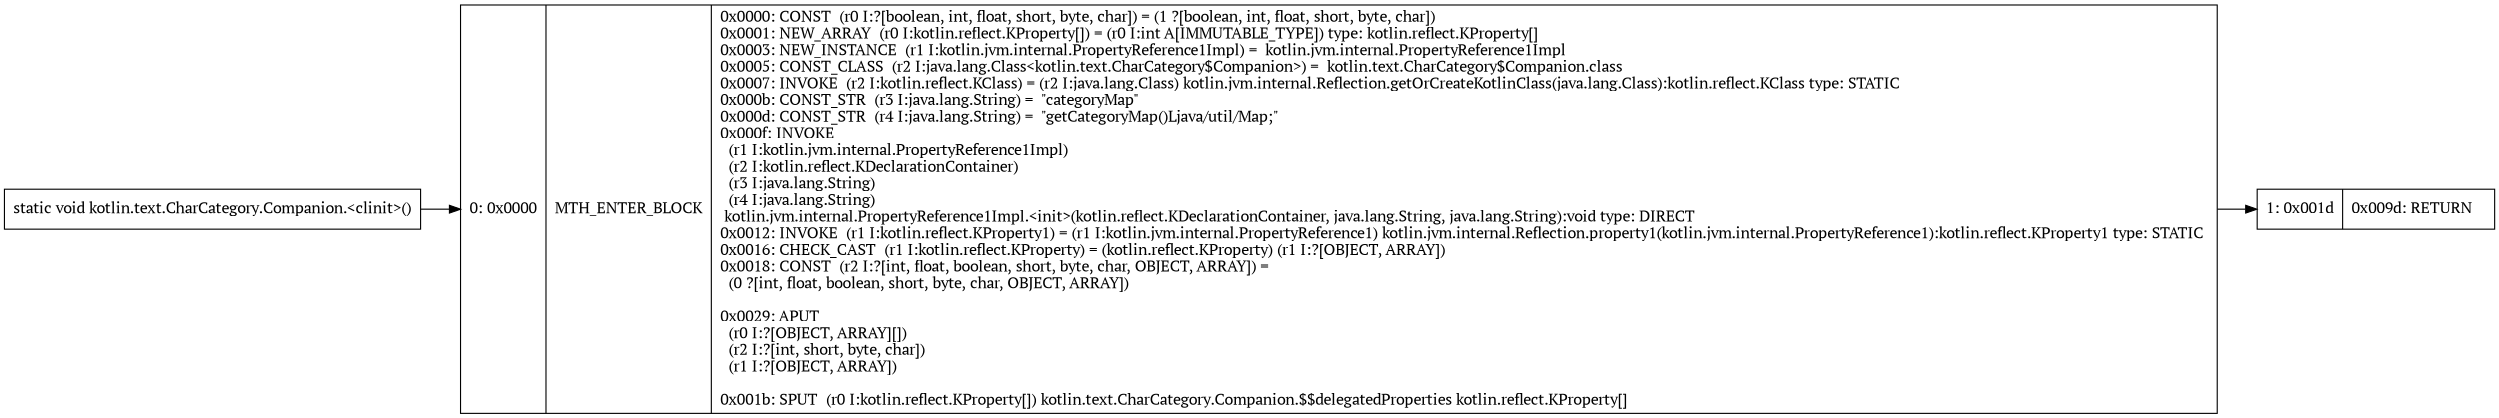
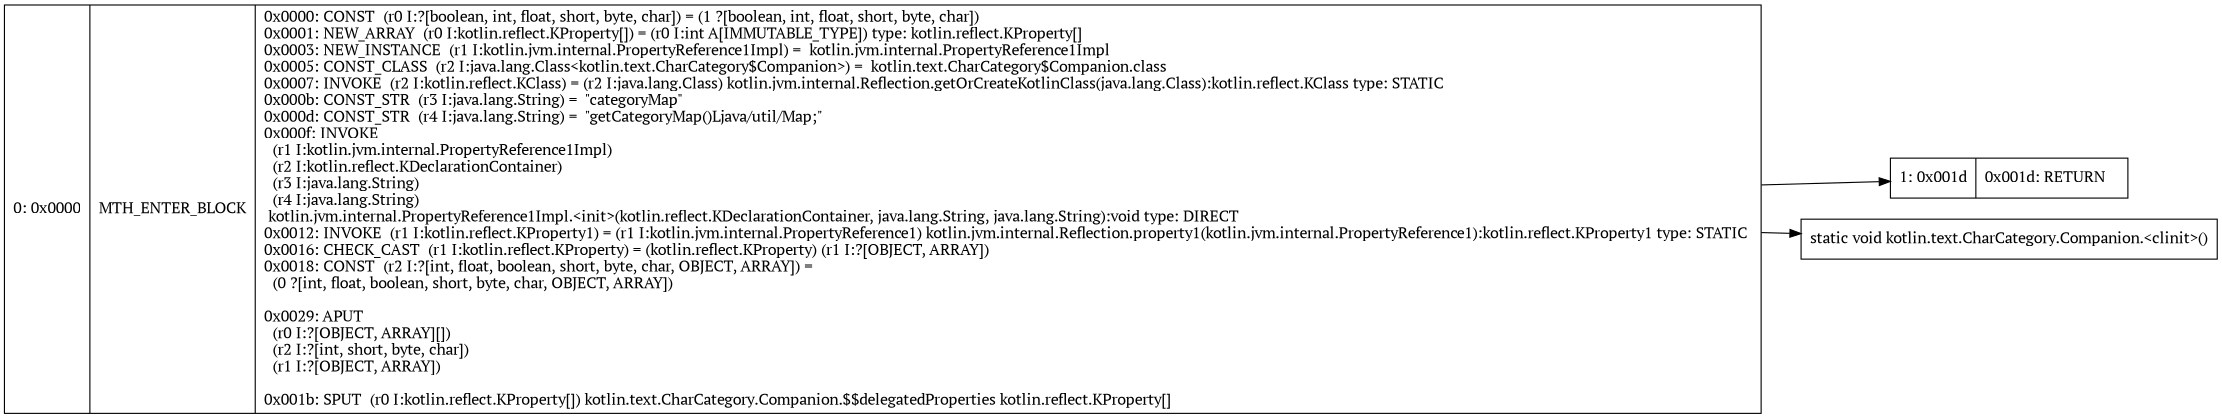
(435, 209) -> (1776, 233)
(2419, 209) -> (2052, 178)
